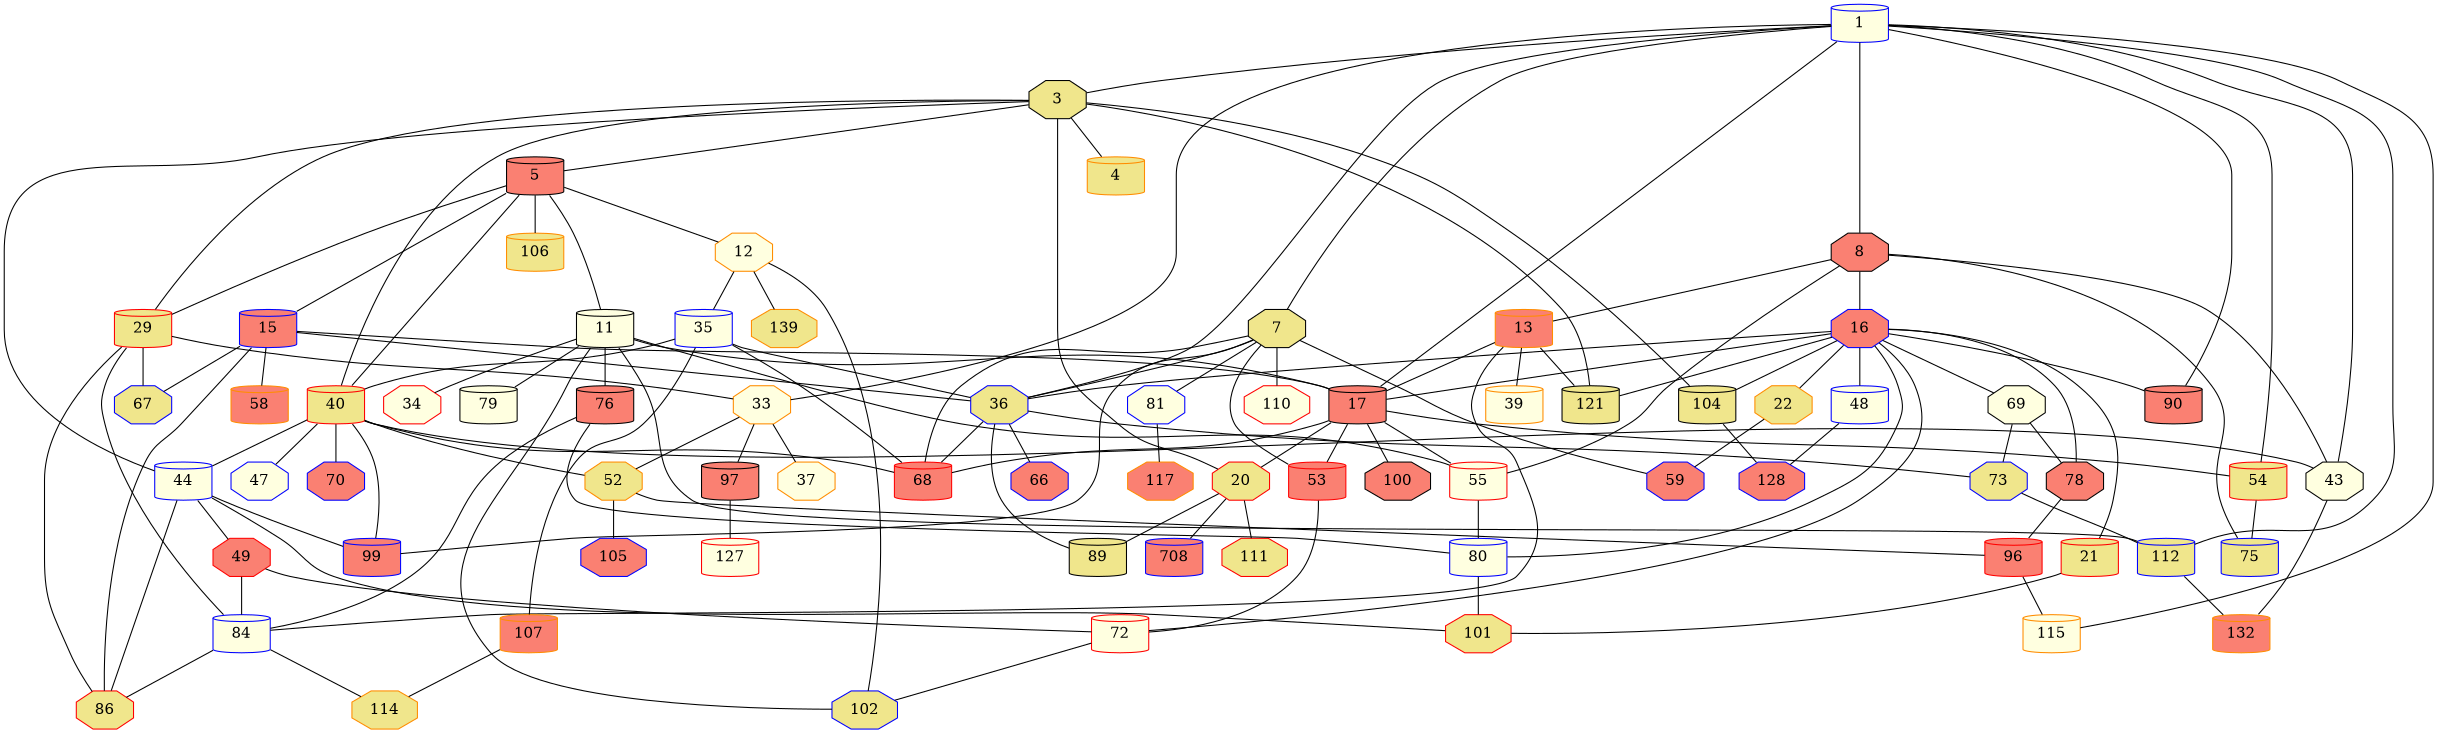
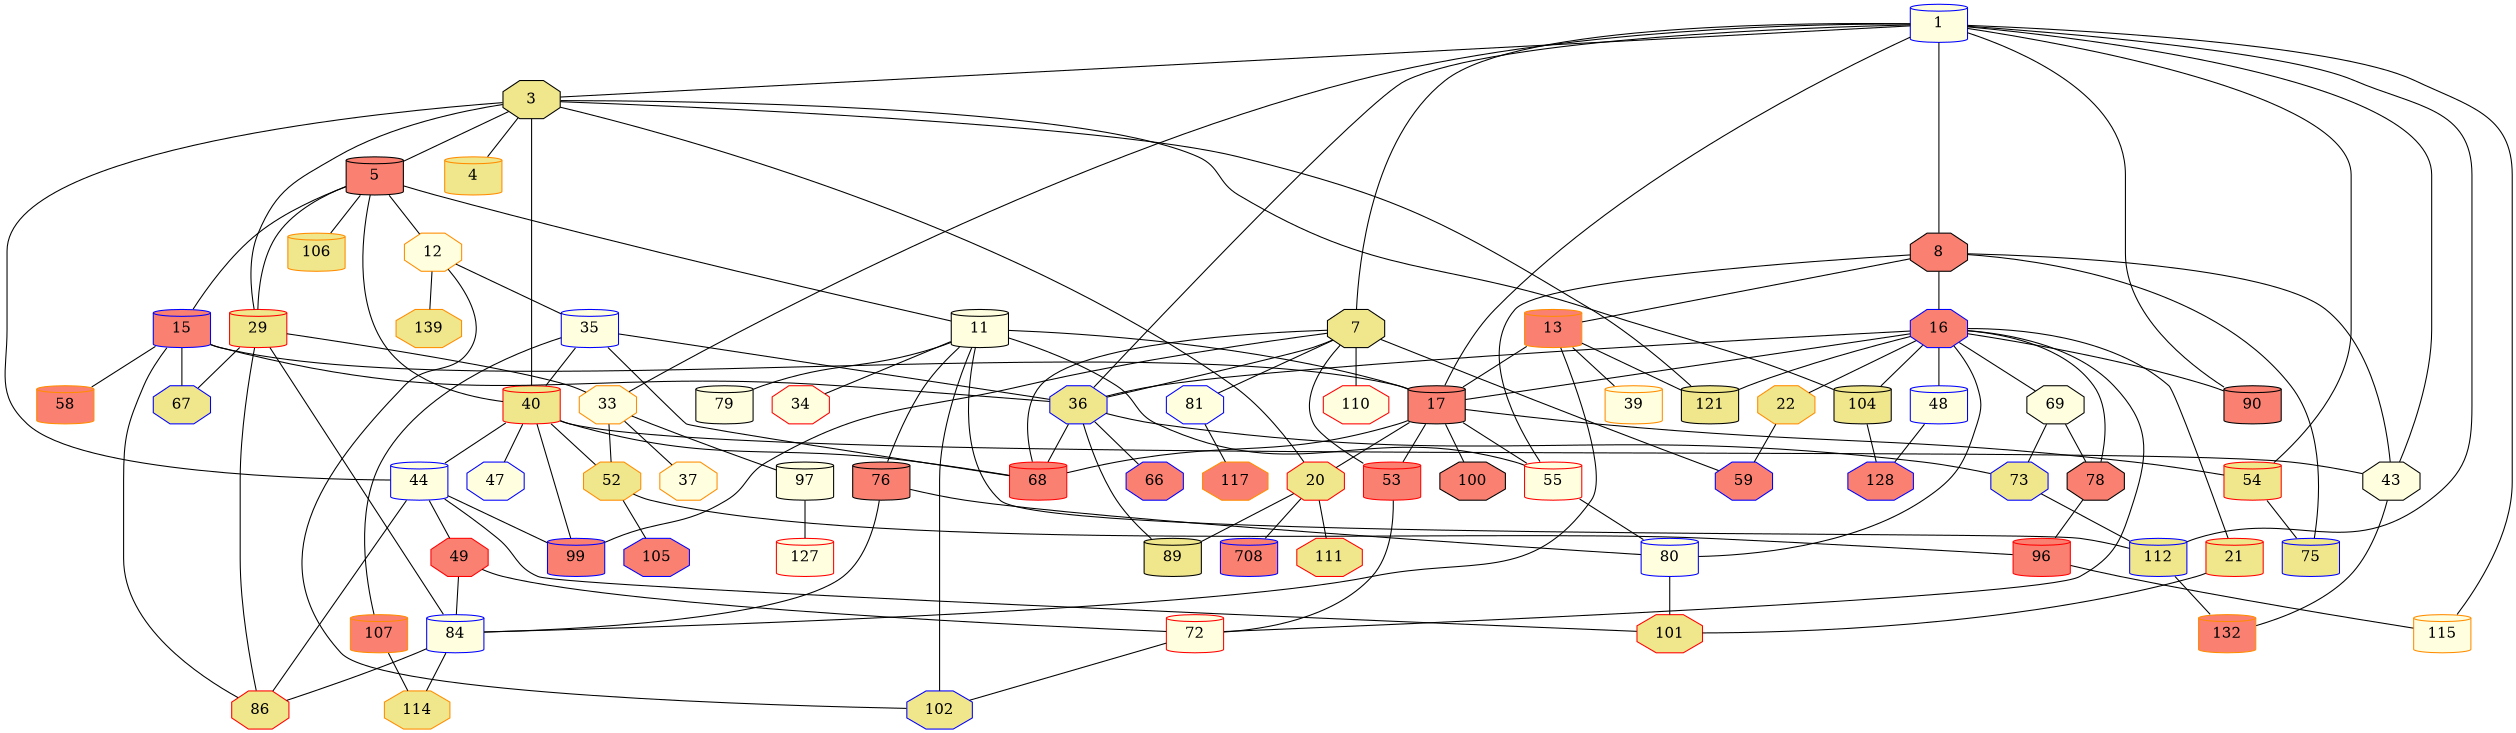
(336, 481) -> none
(730, 481) -> (805, 481)
